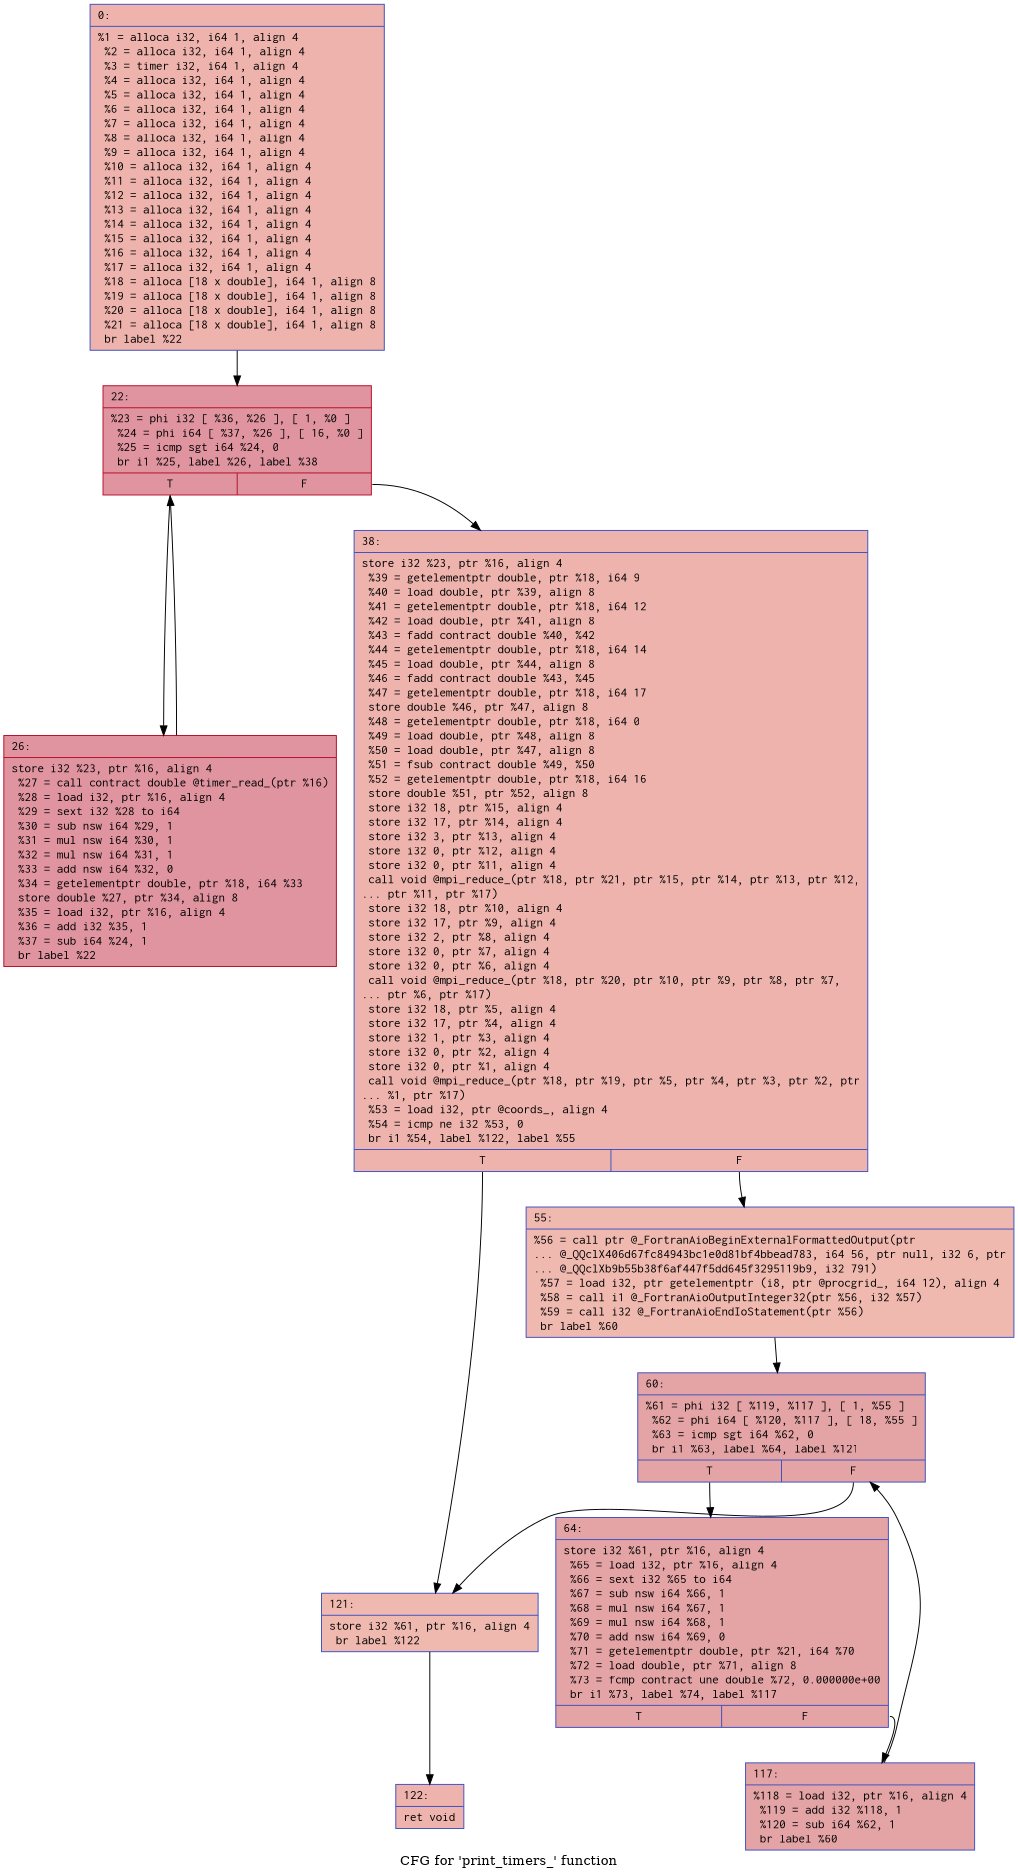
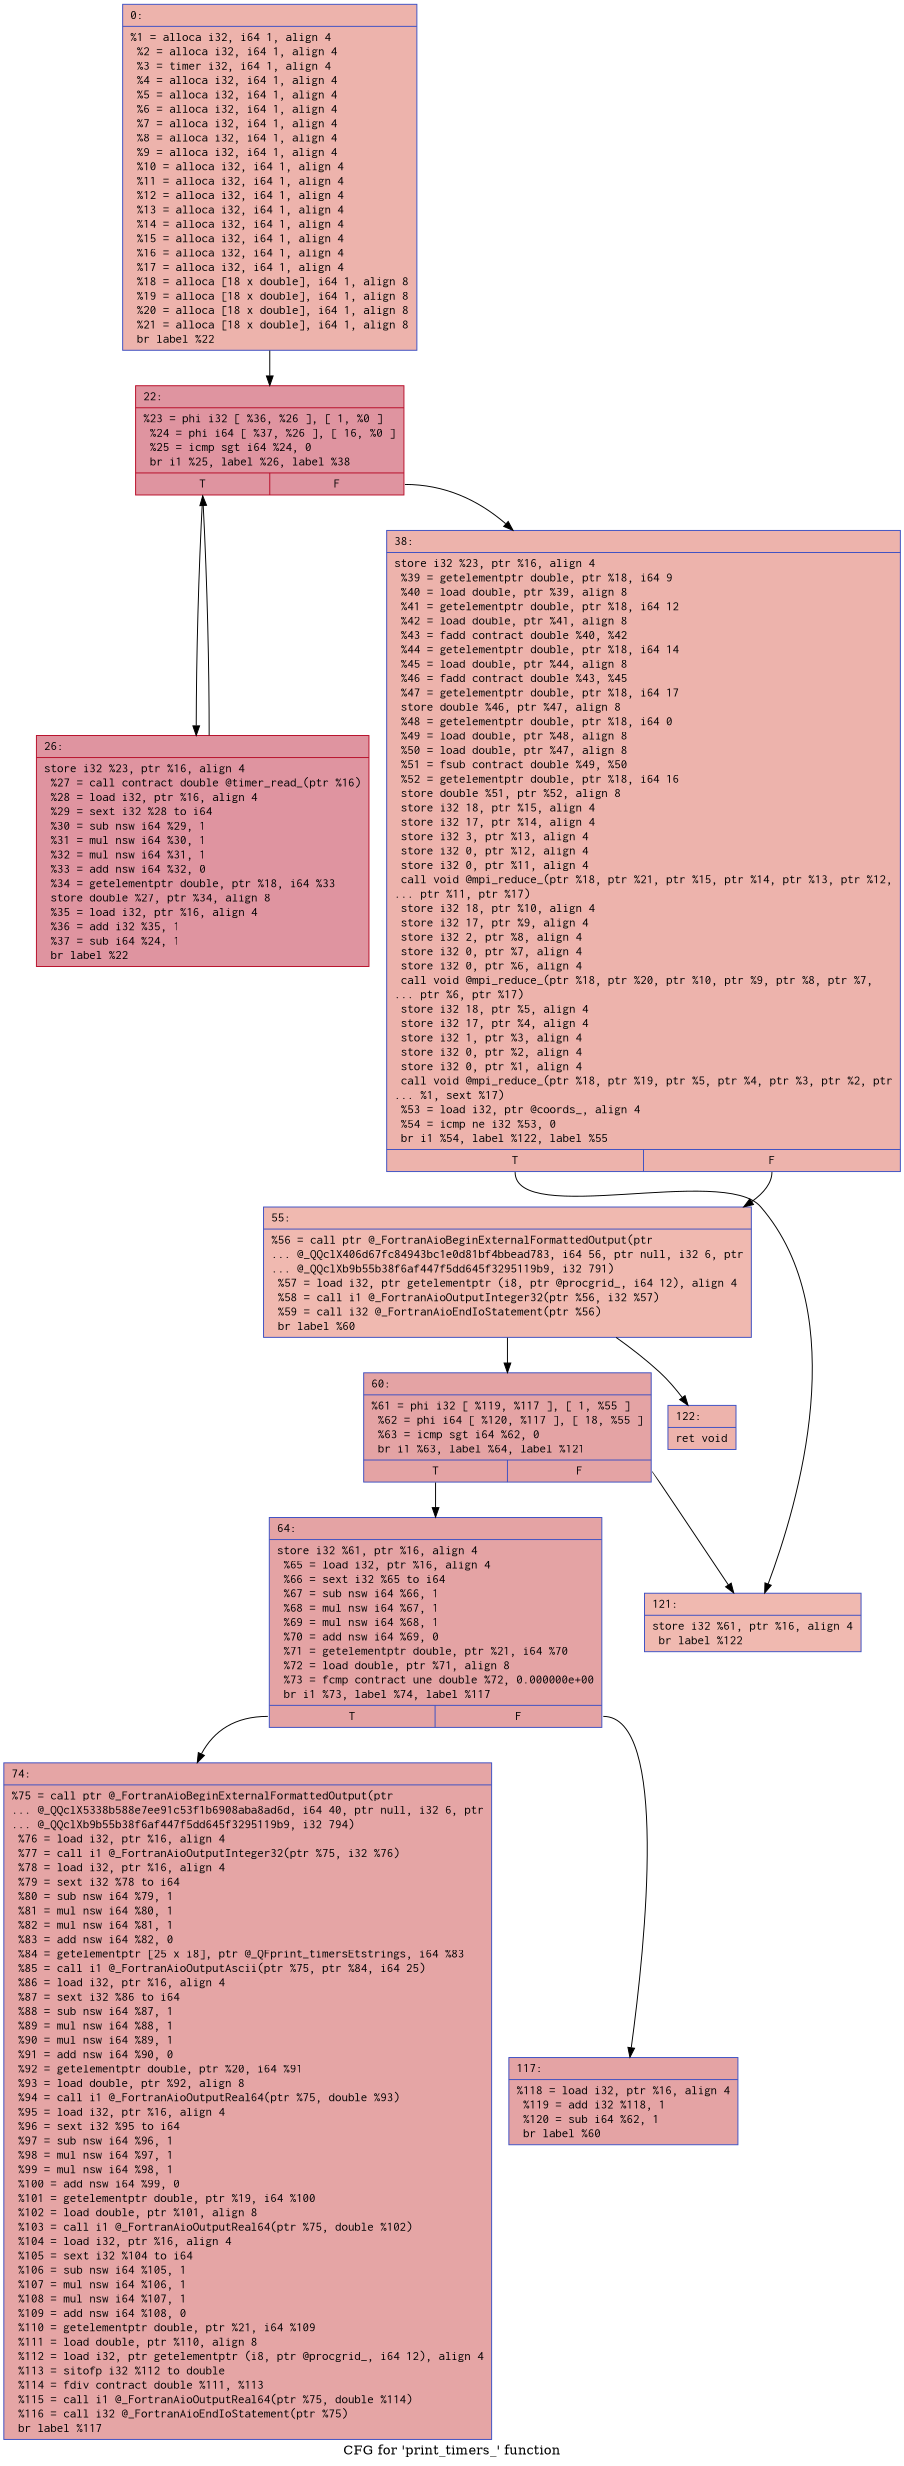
(414, 1095) -> (449, 1095)
(919, 1623) -> none
(430, 1713) -> (652, 1365)
none -> (248, 2101)
